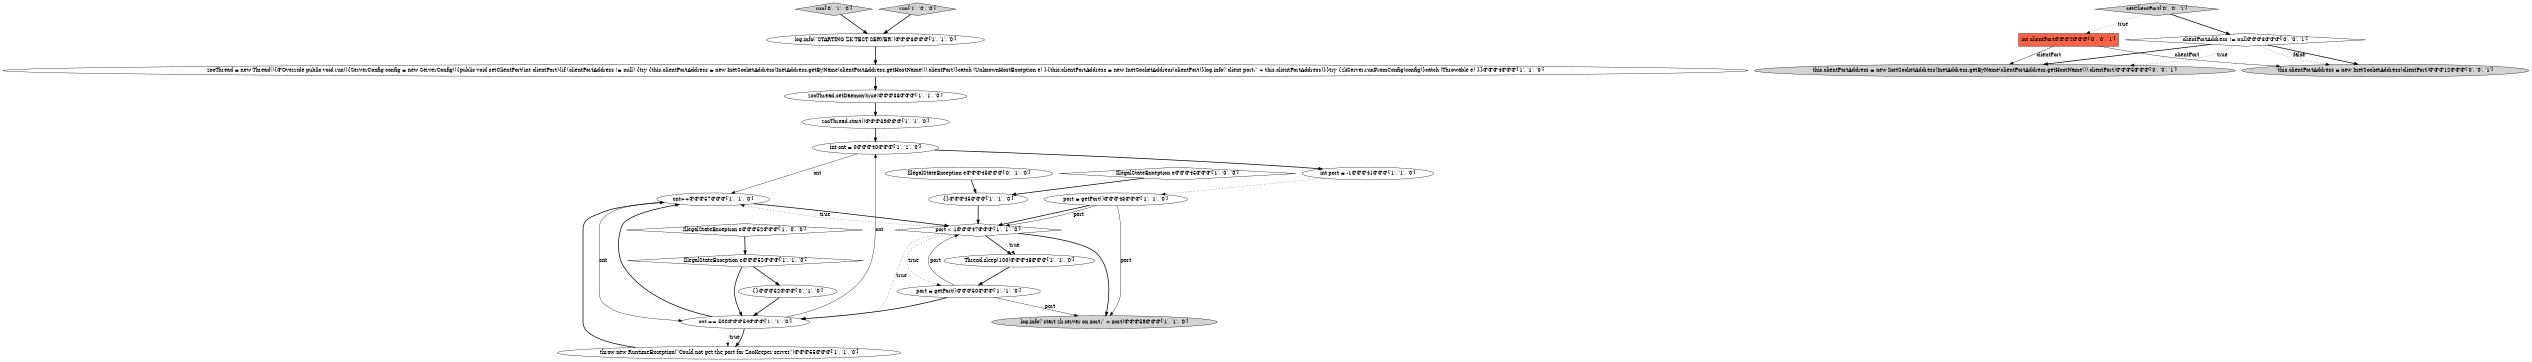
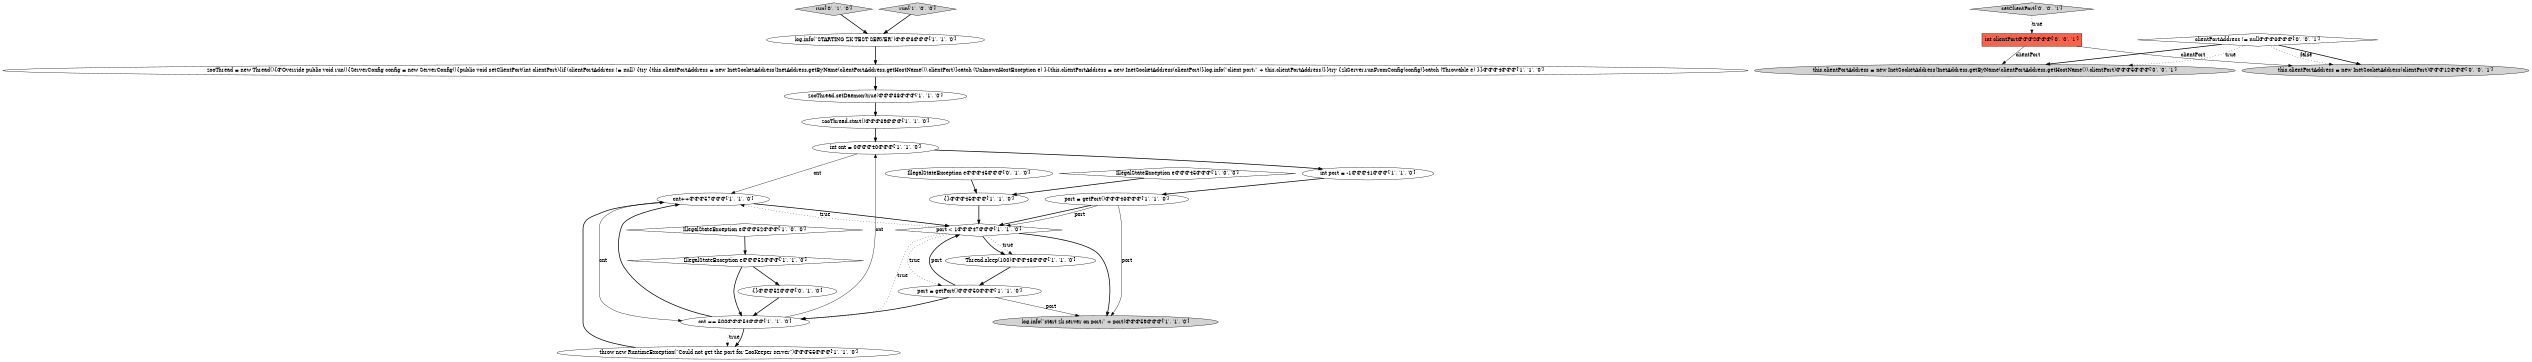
(2198, 24) -> none
(1244, 186) -> (1245, 186)
(928, 260) -> (929, 260)
